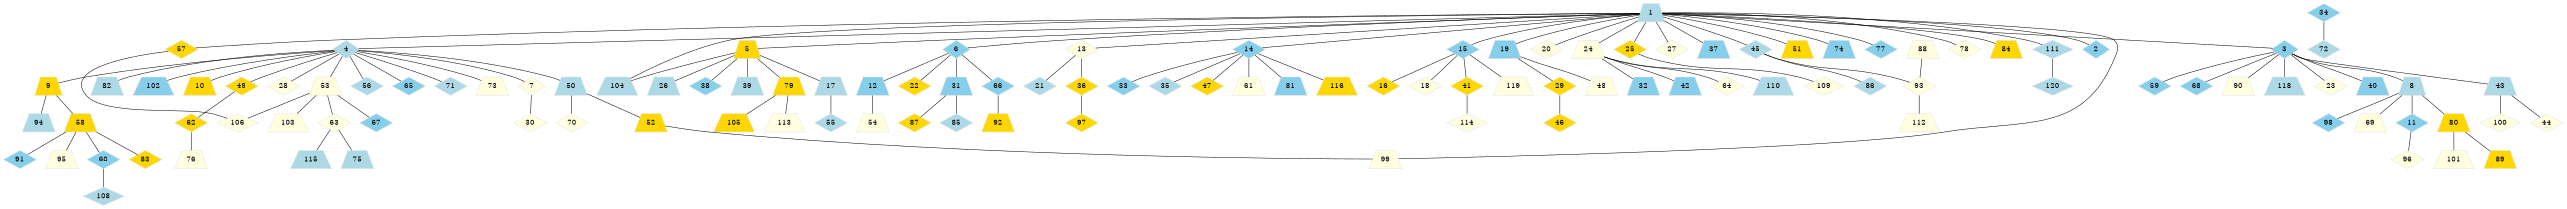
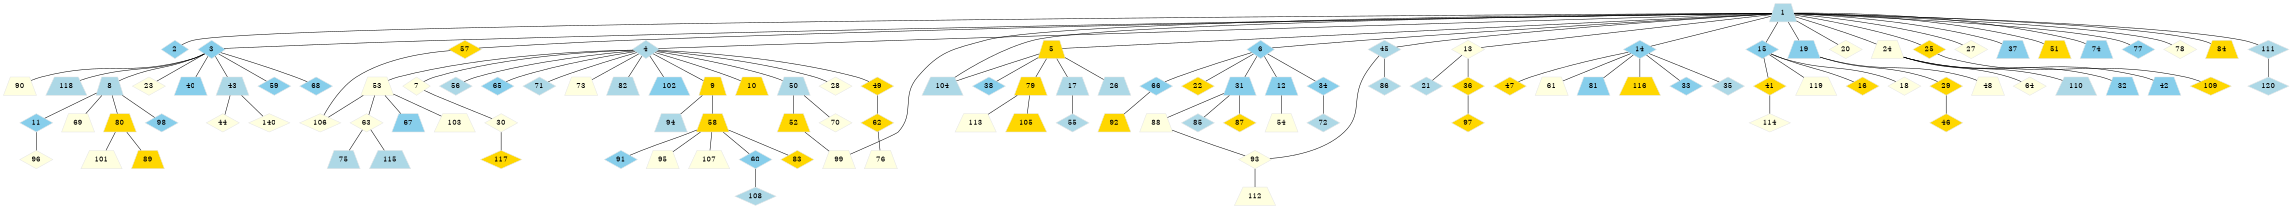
none -> (1292, 68)
(747, 86) -> none
(1824, 86) -> (2211, 86)
none -> (1196, 105)
(376, 123) -> (408, 123)
(2500, 123) -> (269, 123)
none -> (501, 160)
none -> (709, 160)
